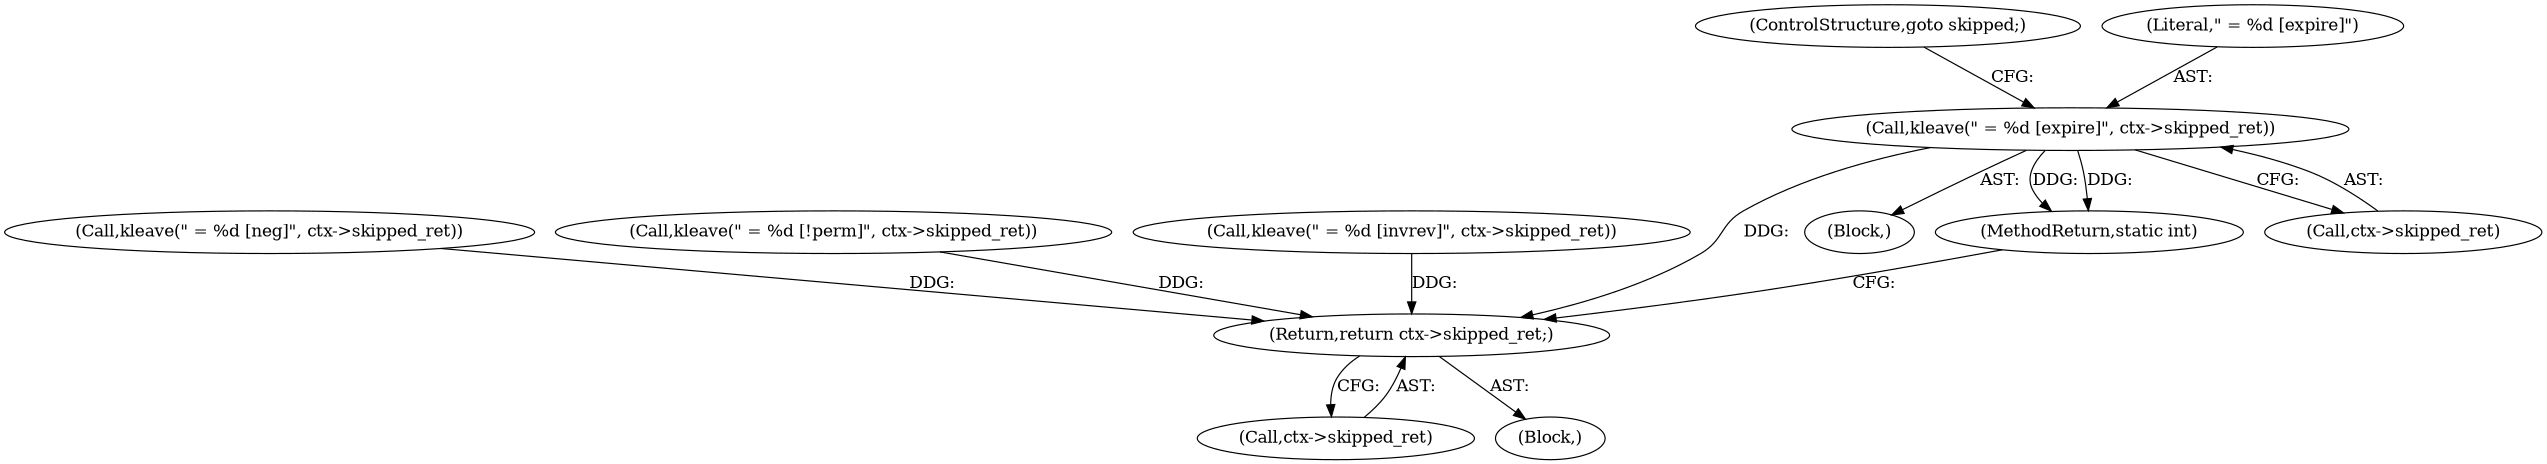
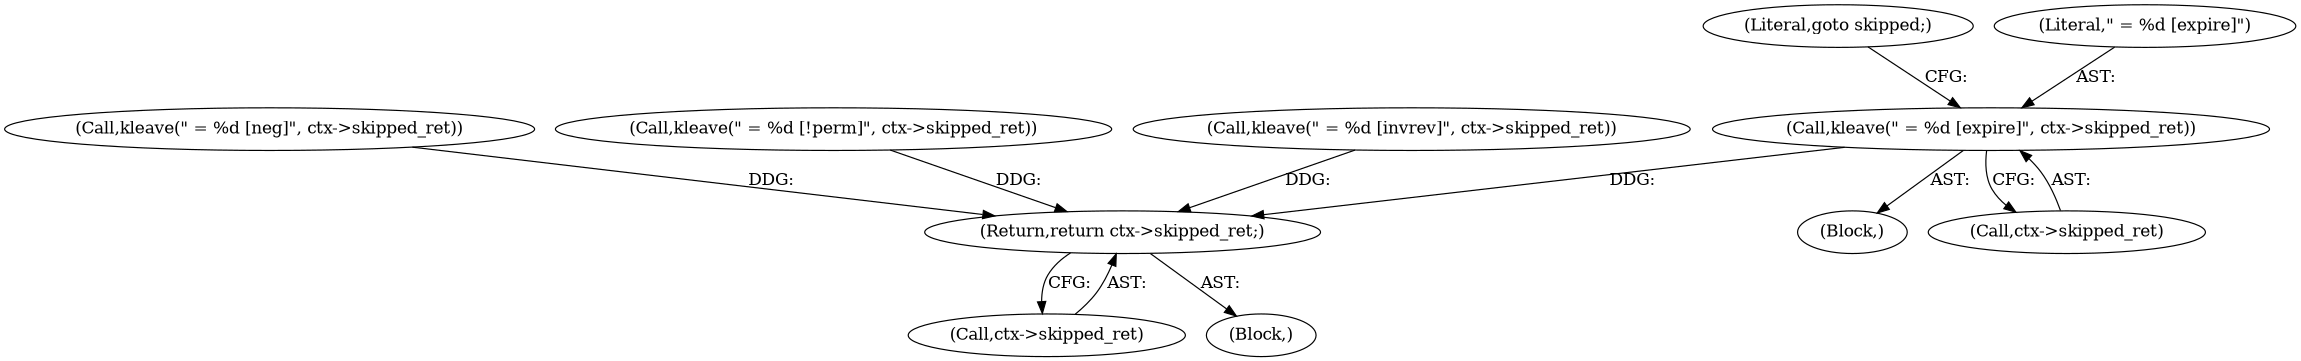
(1888, 26) -> (1838, 26)
(2089, 232) -> none
